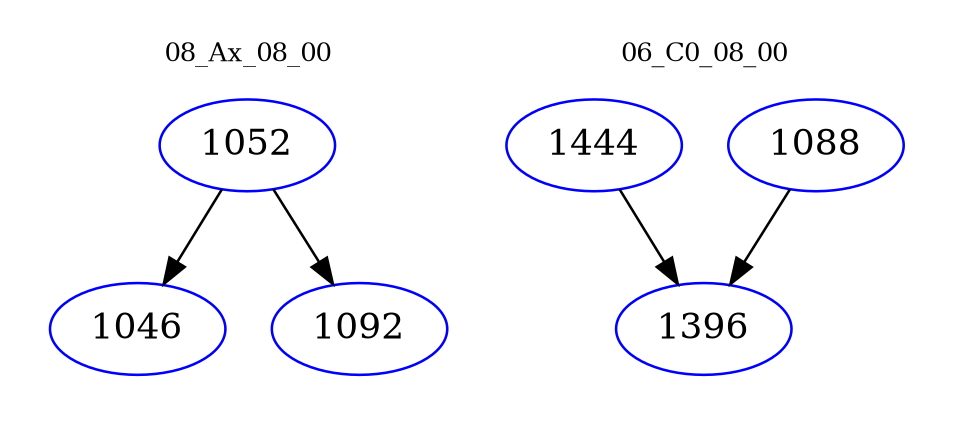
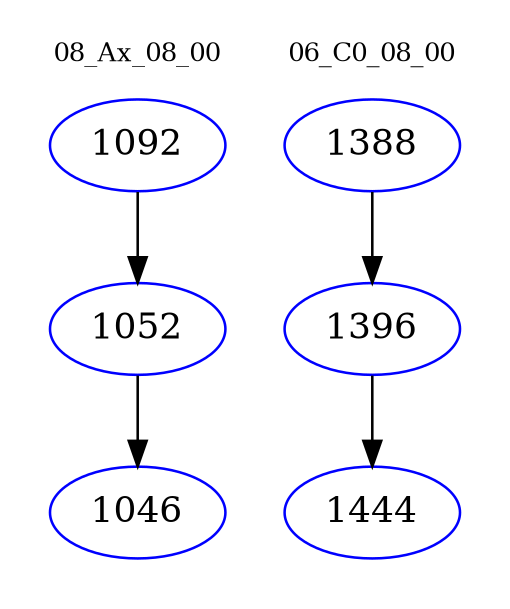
(816, 145) -> (372, 145)
(296, 226) -> (138, 225)
(642, 226) -> (372, 408)
